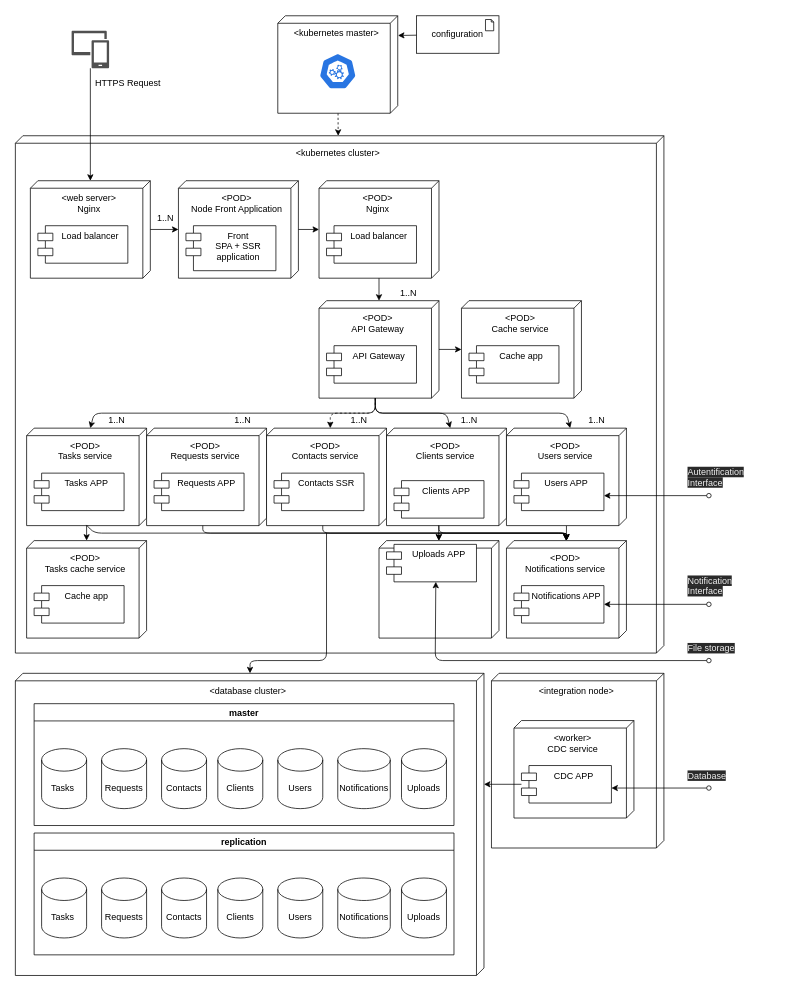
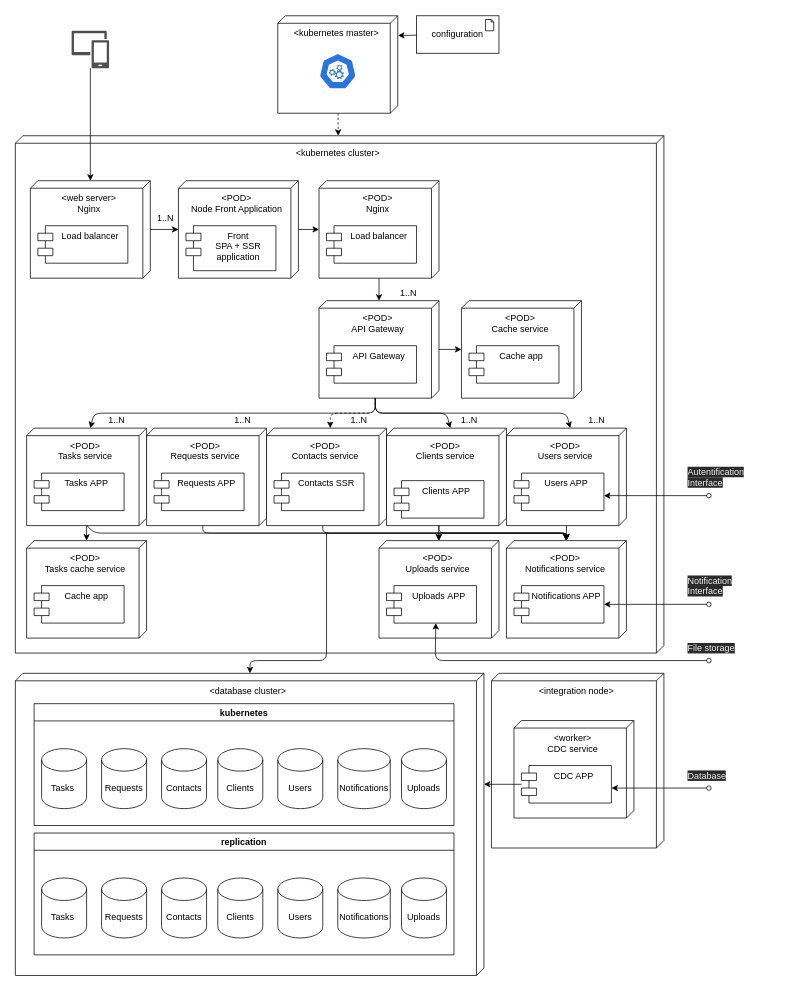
(128, 83) -> none
(432, 563) -> (432, 604)
(244, 713) -> (244, 713)
